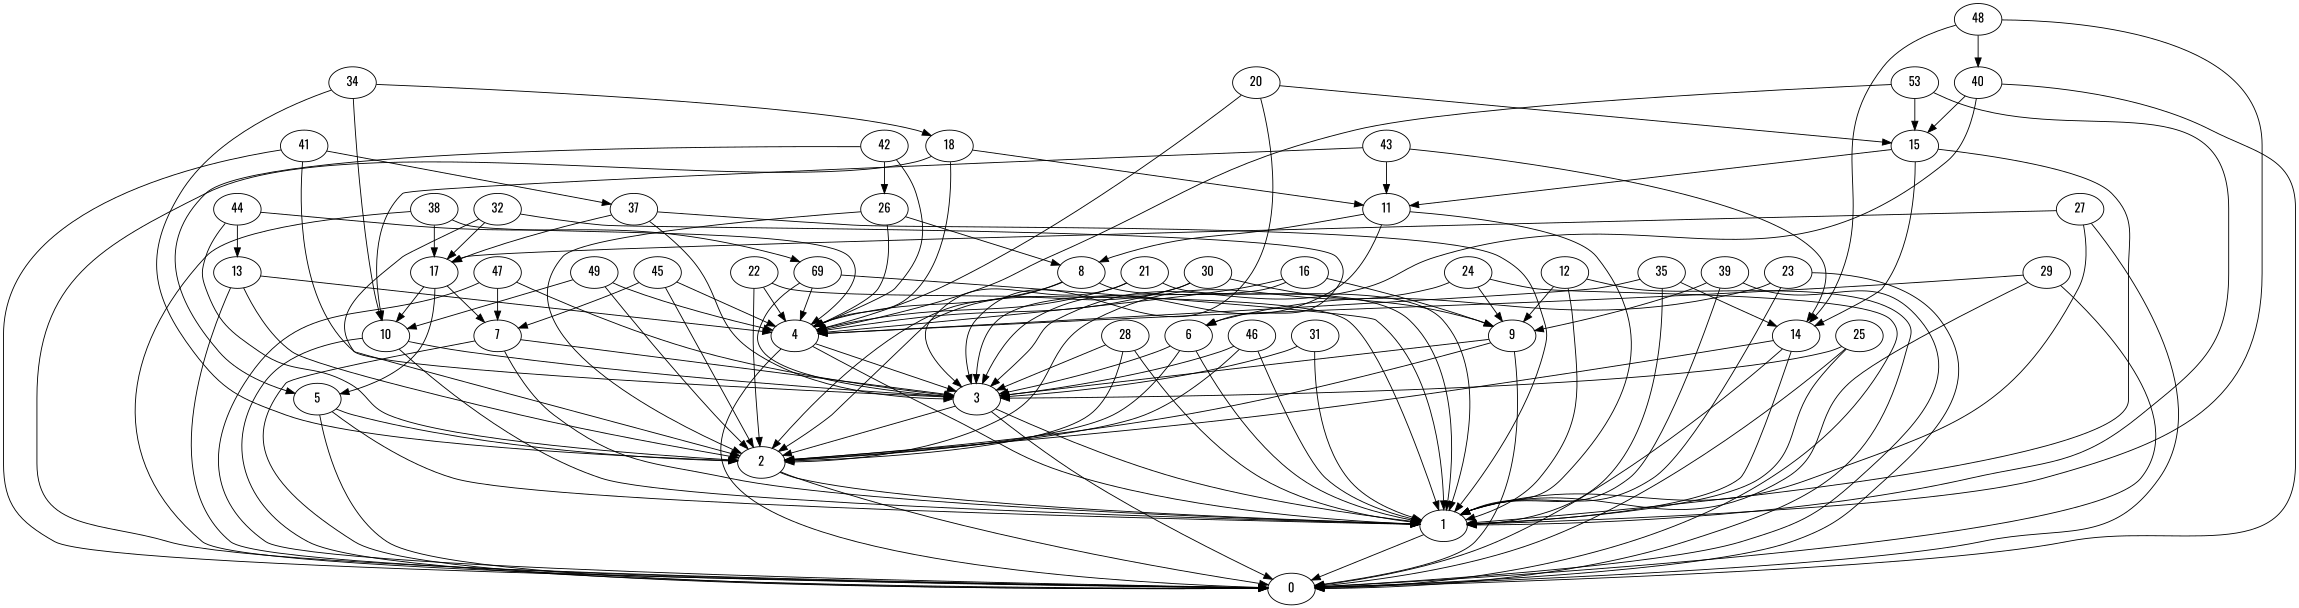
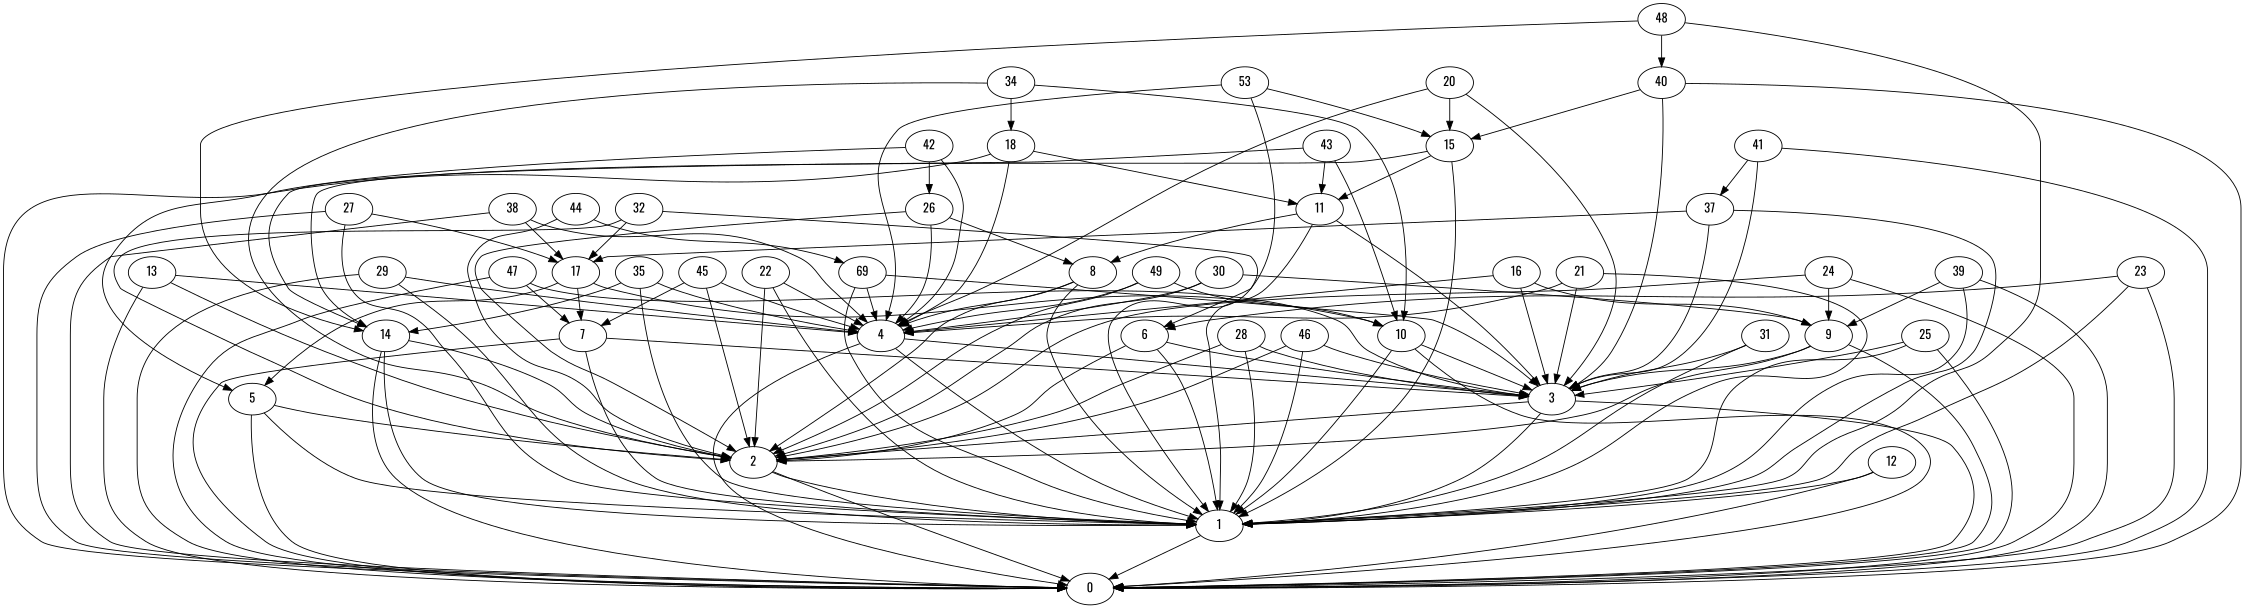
(237, 234) -> none
(1541, 301) -> none
